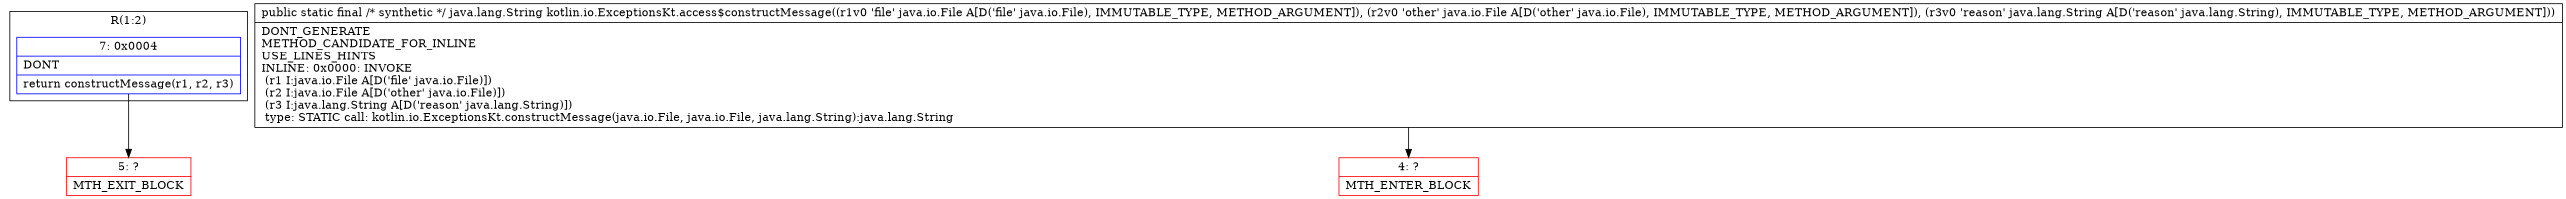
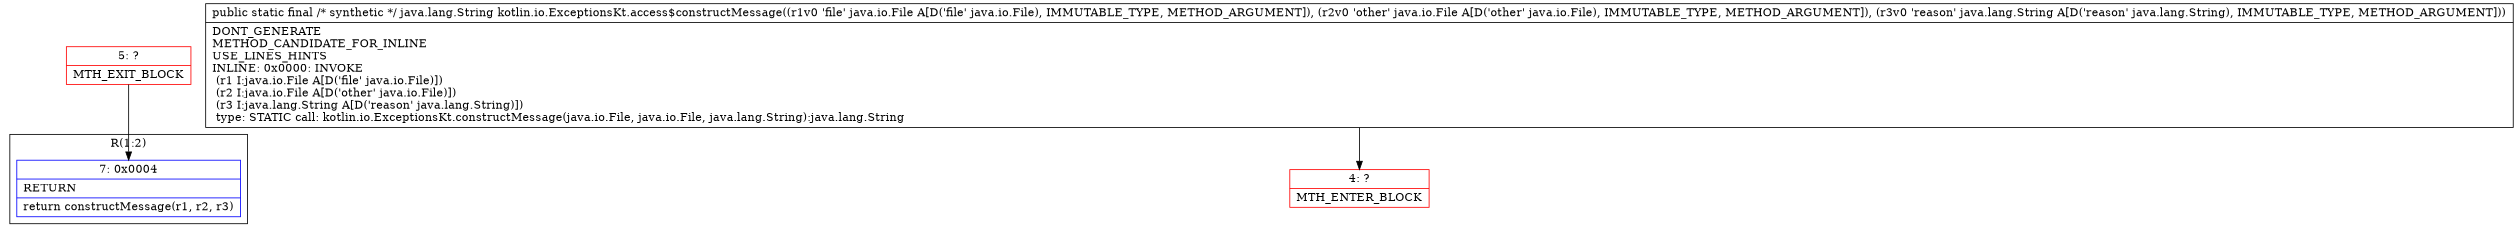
(41, 65) -> (50, 188)
(129, 122) -> (129, 118)
